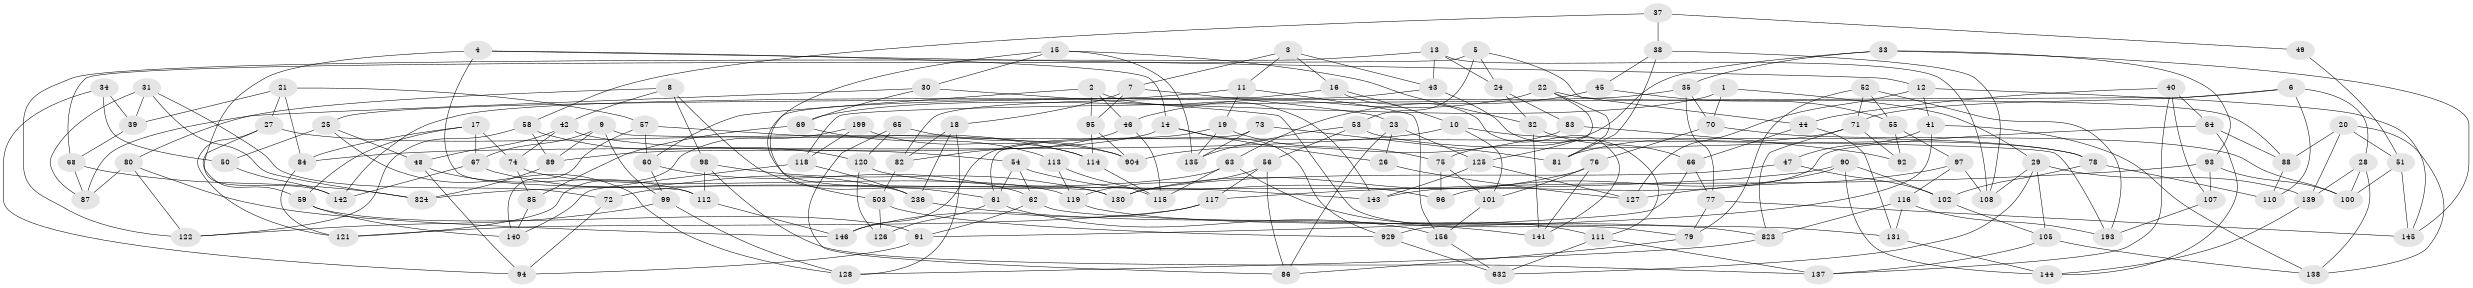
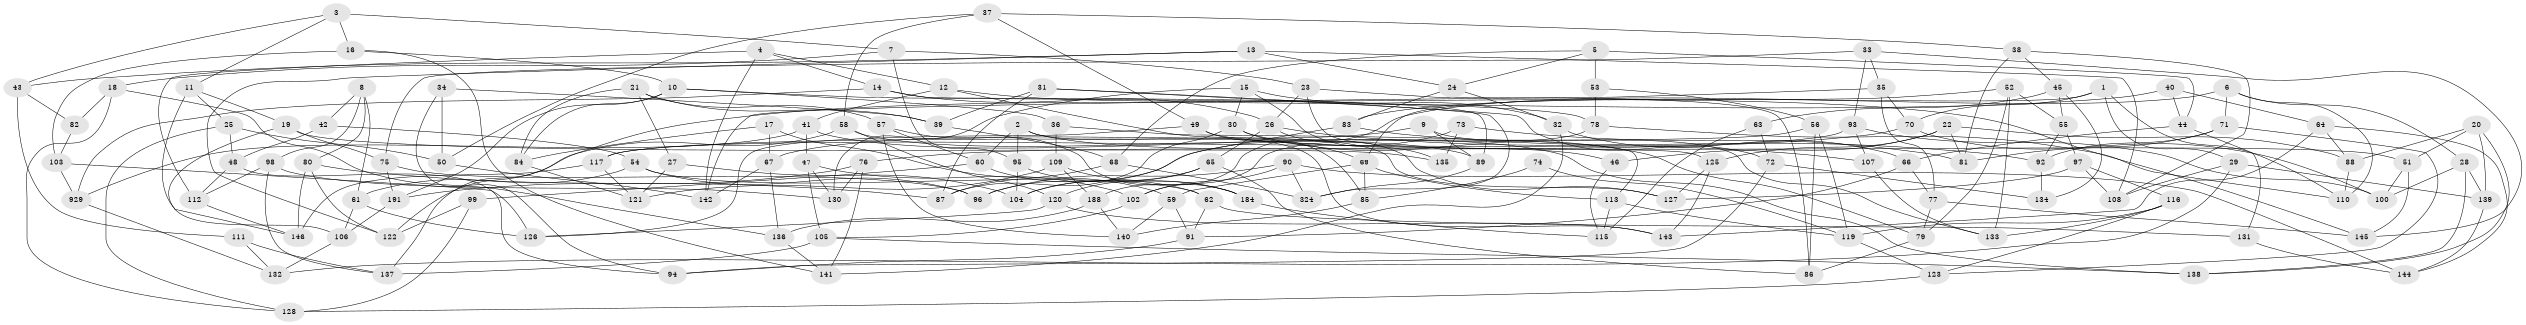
none -> (716, 47)
(1861, 107) -> (1676, 100)
(859, 125) -> (1056, 163)
none -> (1056, 125)
none -> (2160, 133)
(1272, 138) -> none
(1103, 140) -> (1217, 148)
(494, 144) -> none
(539, 144) -> none
none -> (1240, 144)
(1016, 148) -> none
(2183, 149) -> (1569, 145)
(212, 151) -> (1266, 178)
none -> (1328, 156)
none -> (744, 160)
(802, 163) -> (1094, 200)
(1093, 163) -> (1248, 200)
(1132, 163) -> (1017, 200)
(626, 168) -> none
(879, 200) -> (57, 163)
(918, 200) -> (779, 237)
(1489, 200) -> (395, 200)
(2041, 200) -> (813, 202)
none -> (2042, 200)
(1364, 217) -> none
(1899, 219) -> (2013, 223)
(1441, 237) -> (342, 237)
(1769, 237) -> (1934, 275)
(2108, 237) -> (1993, 237)
(1500, 275) -> (275, 275)
